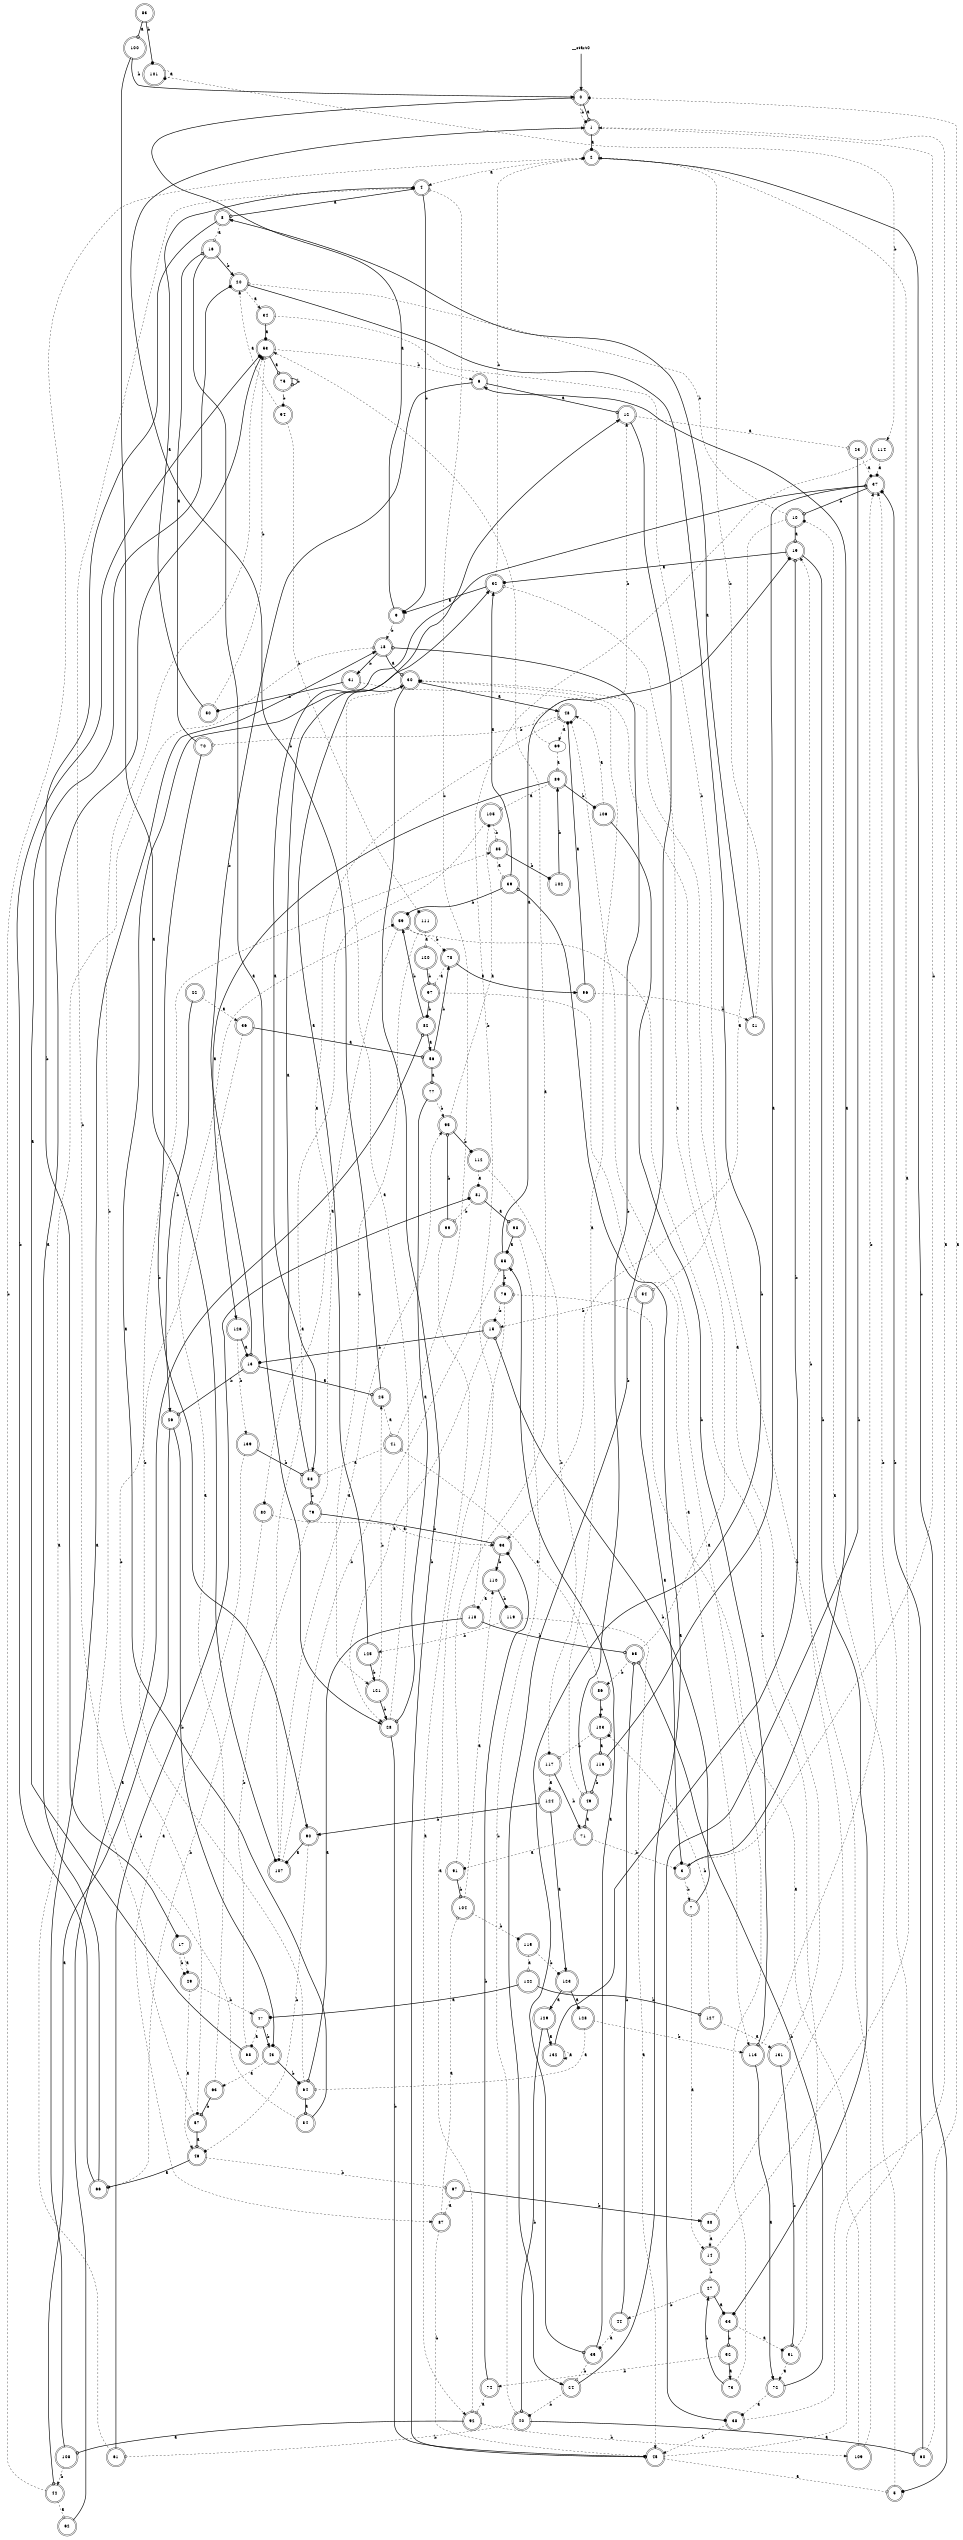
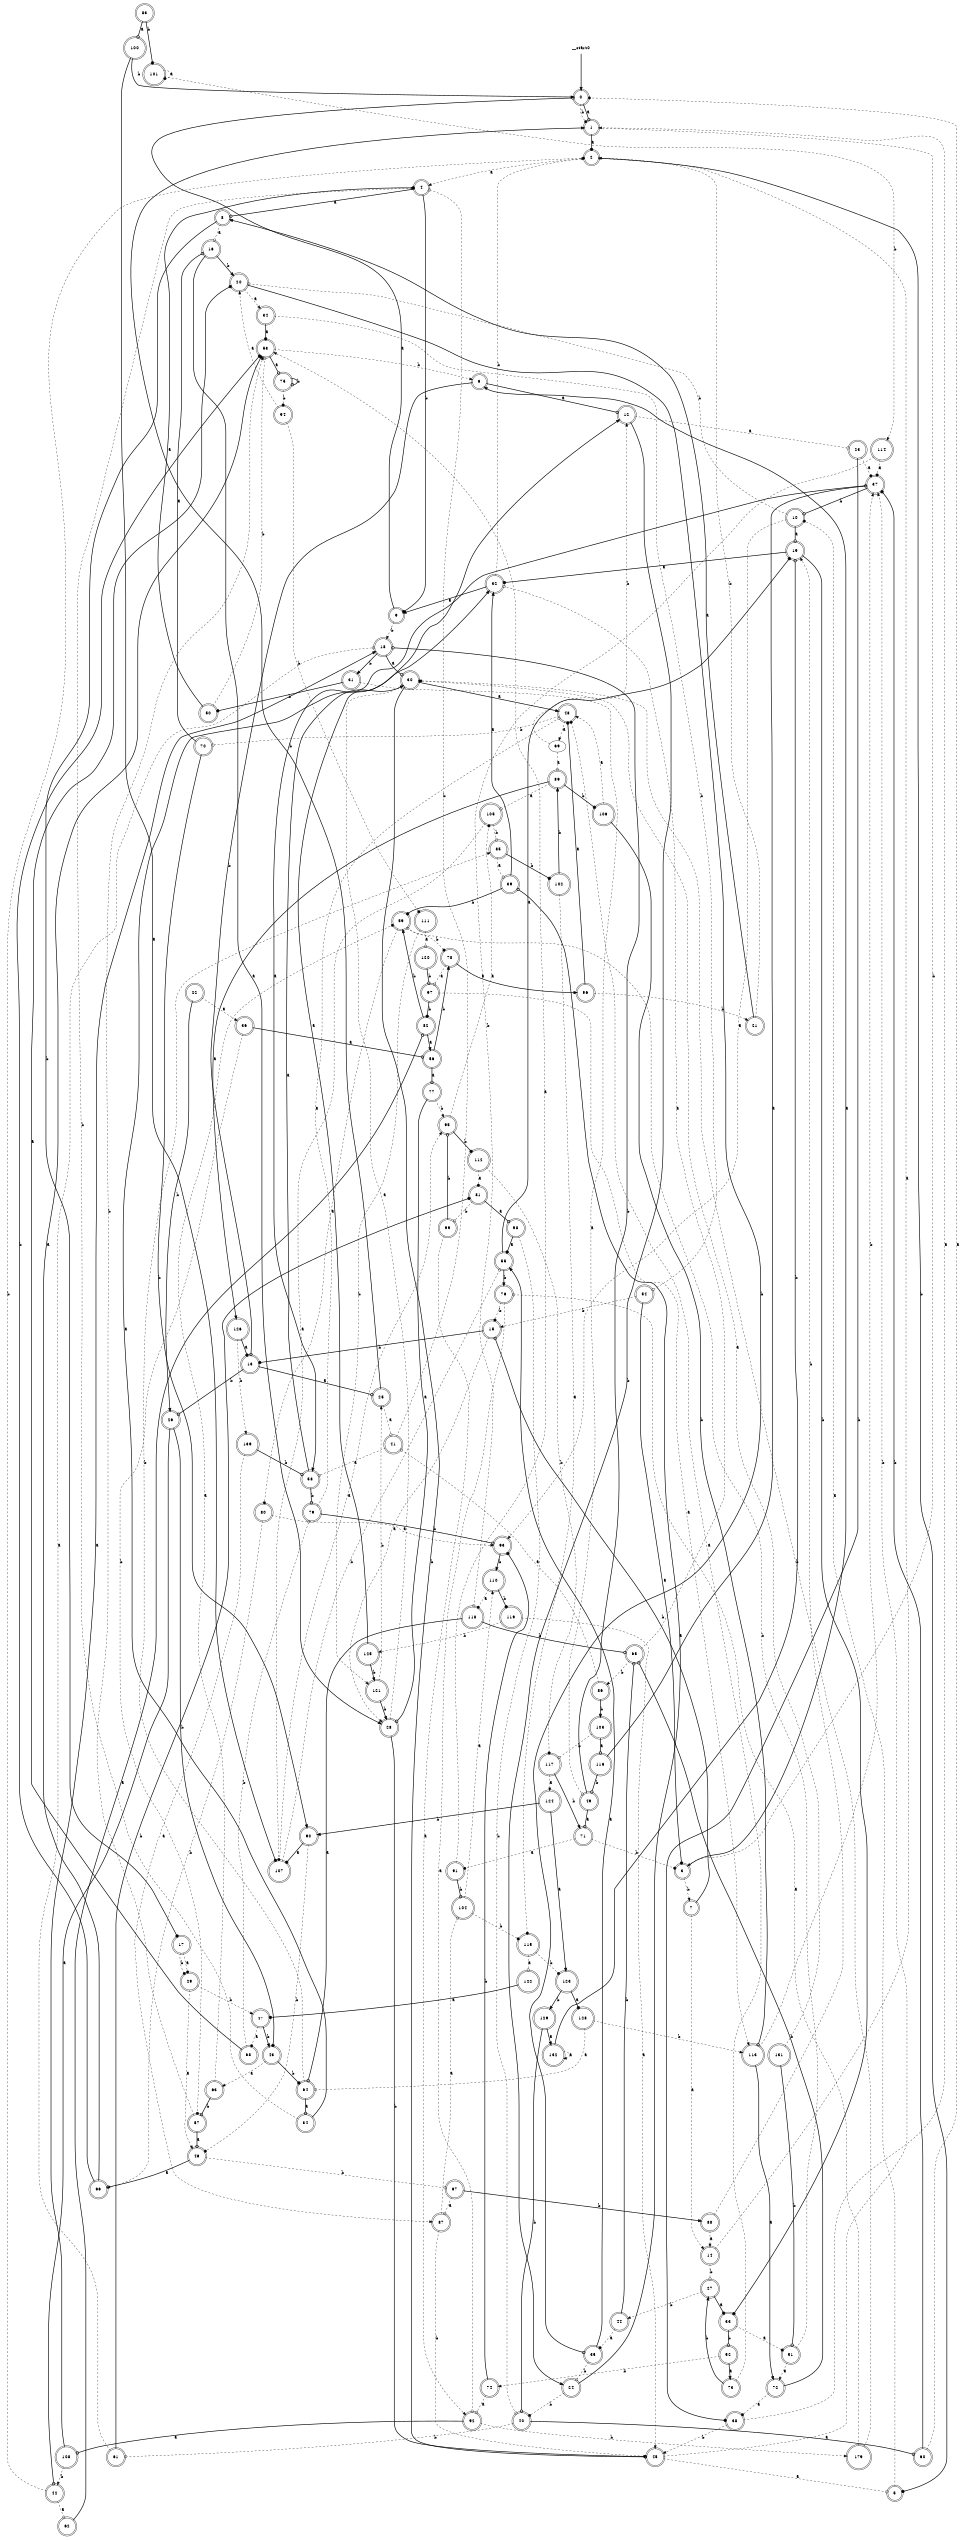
none -> (574, 1415)
(559, 2000) -> (559, 2000)
(711, 2018) -> none
(859, 2457) -> (859, 2457)
